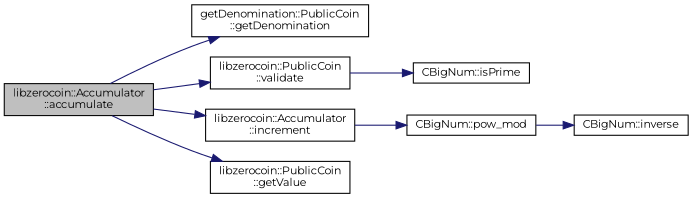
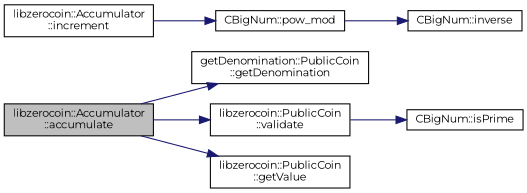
(174, 112) -> none
